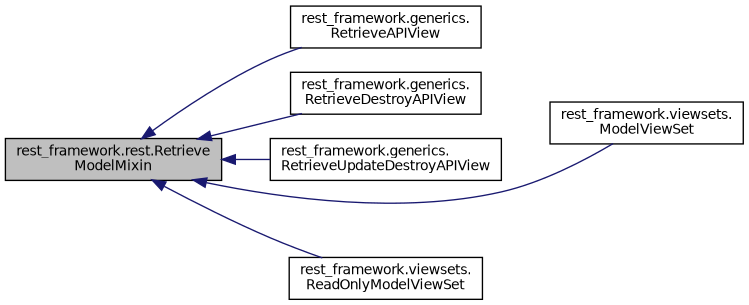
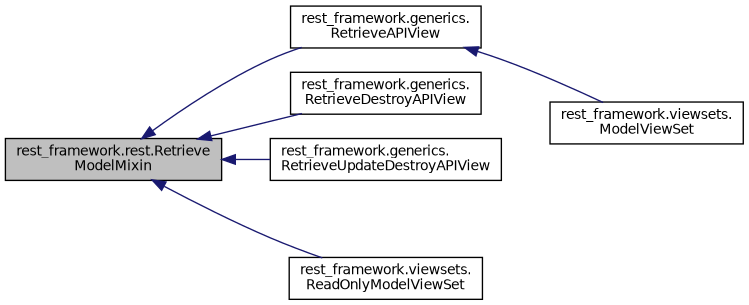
(415, 203) -> (541, 75)
